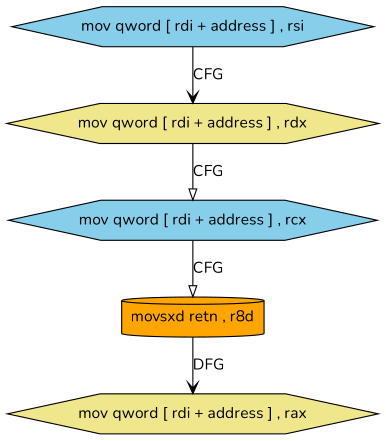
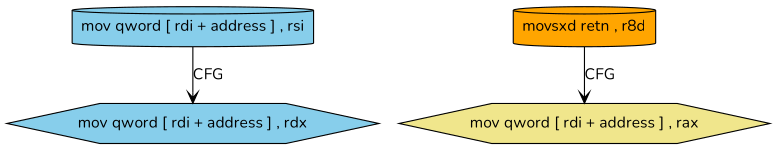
(193, 27) -> (193, 27)
(193, 123) -> (193, 123)
(193, 220) -> none
(209, 365) -> (600, 75)
